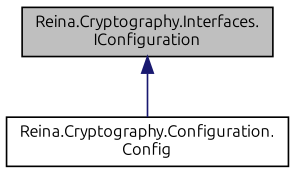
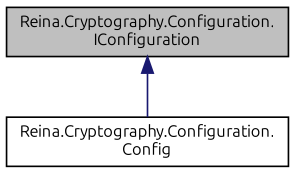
(148, 32) -> (148, 32)
